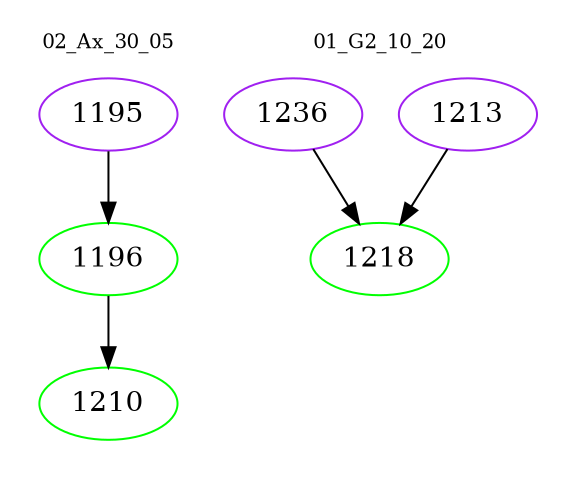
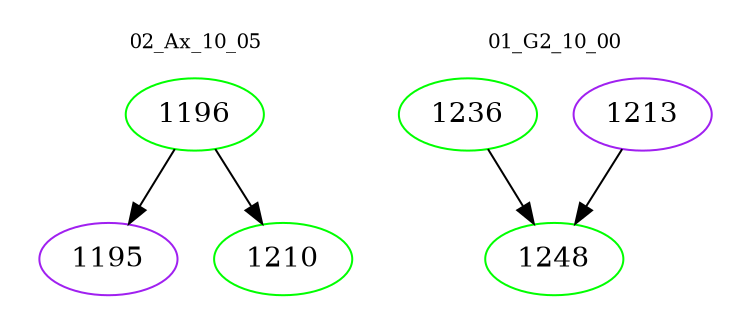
(108, 43) -> (196, 43)
(381, 43) -> (555, 43)
(293, 114) -> (468, 114)
(108, 177) -> (157, 178)
(380, 259) -> (554, 259)
